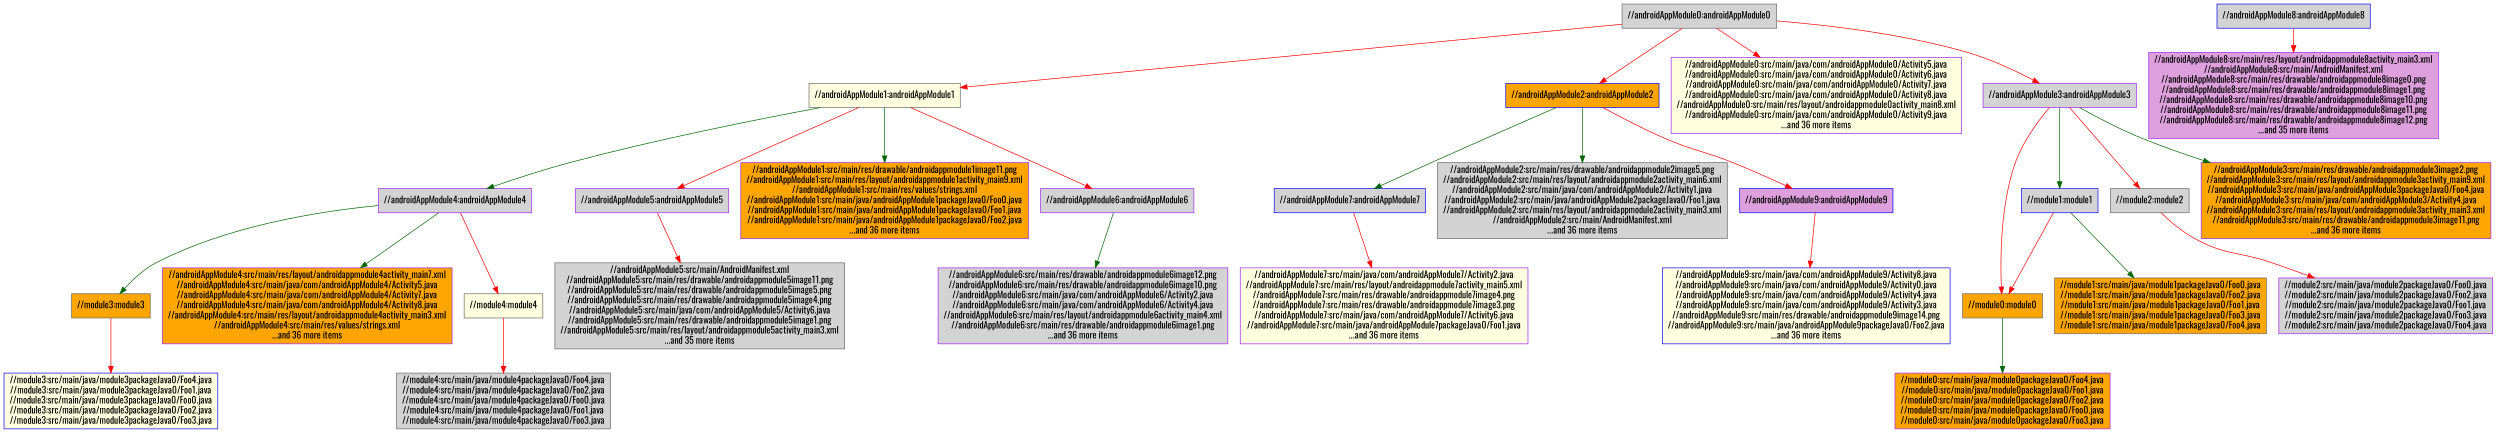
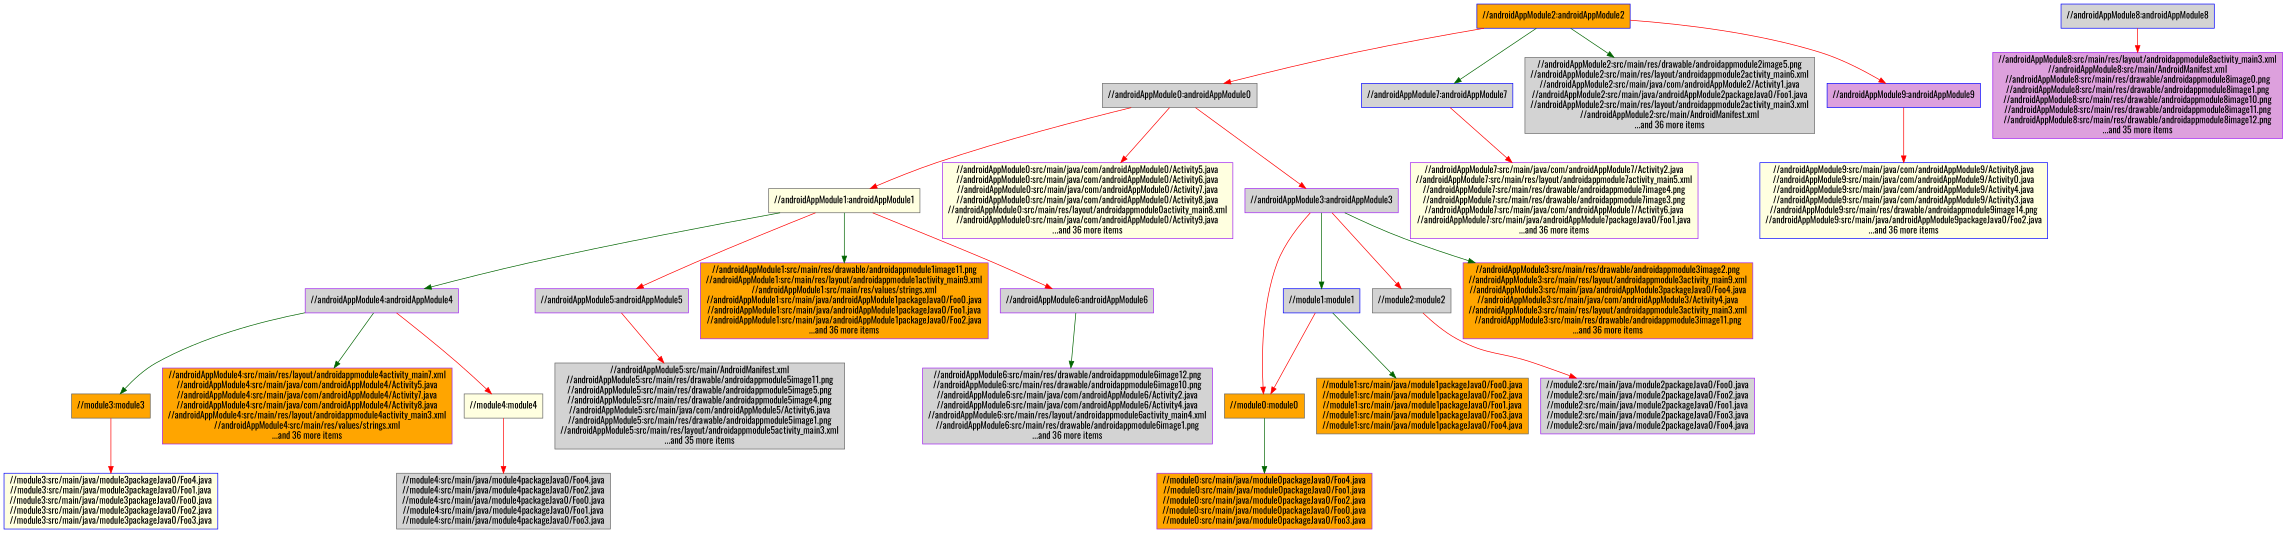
(1644, 54) -> (1357, 52)
